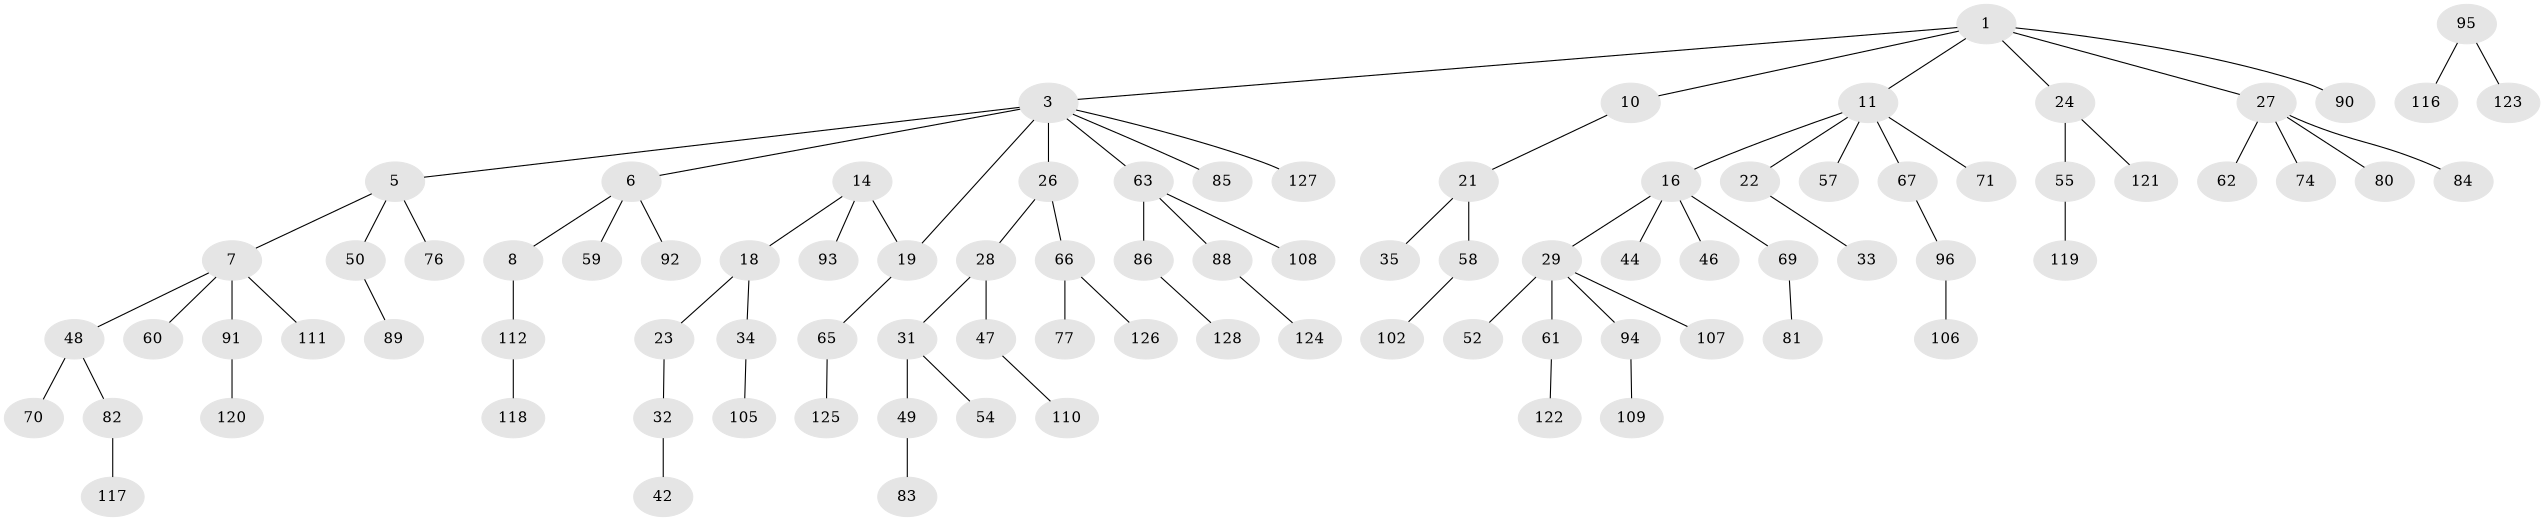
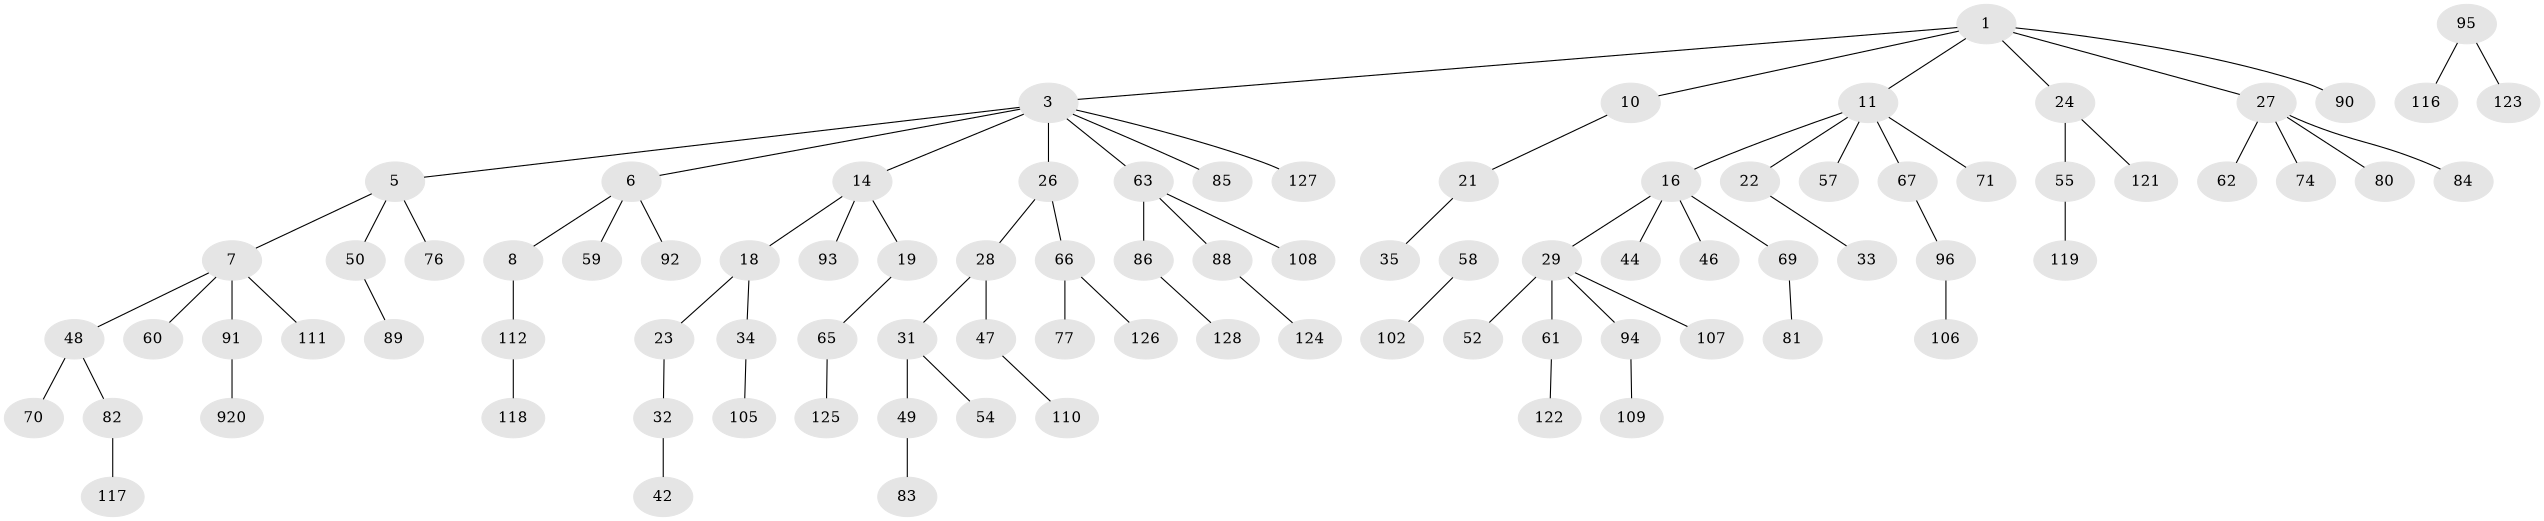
(978, 182) -> (955, 142)
(1469, 221) -> none
(232, 418) -> (232, 418)
